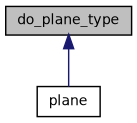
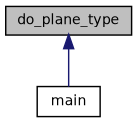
(69, 102) -> (69, 102)
